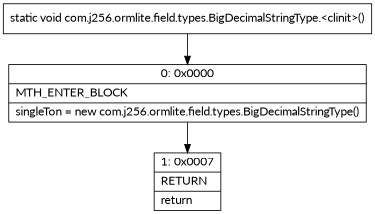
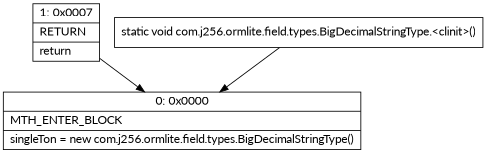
(188, 133) -> (119, 73)
